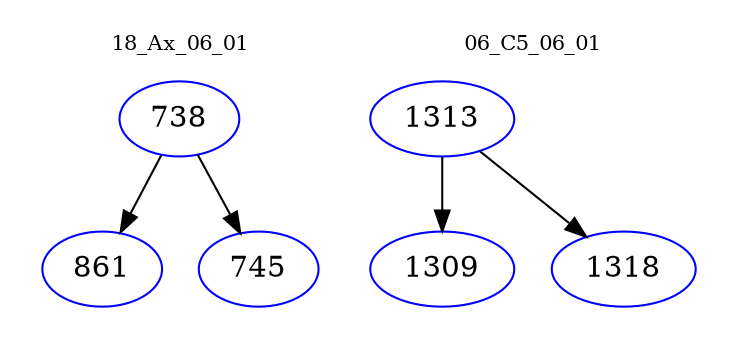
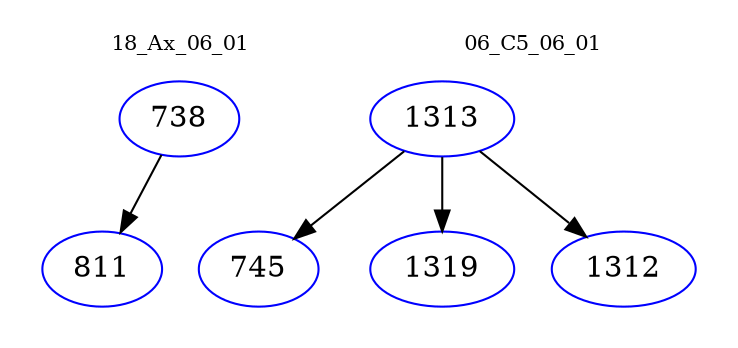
(214, 185) -> (367, 181)
(102, 269) -> (102, 269)
(442, 269) -> (442, 269)
(624, 269) -> (624, 269)
